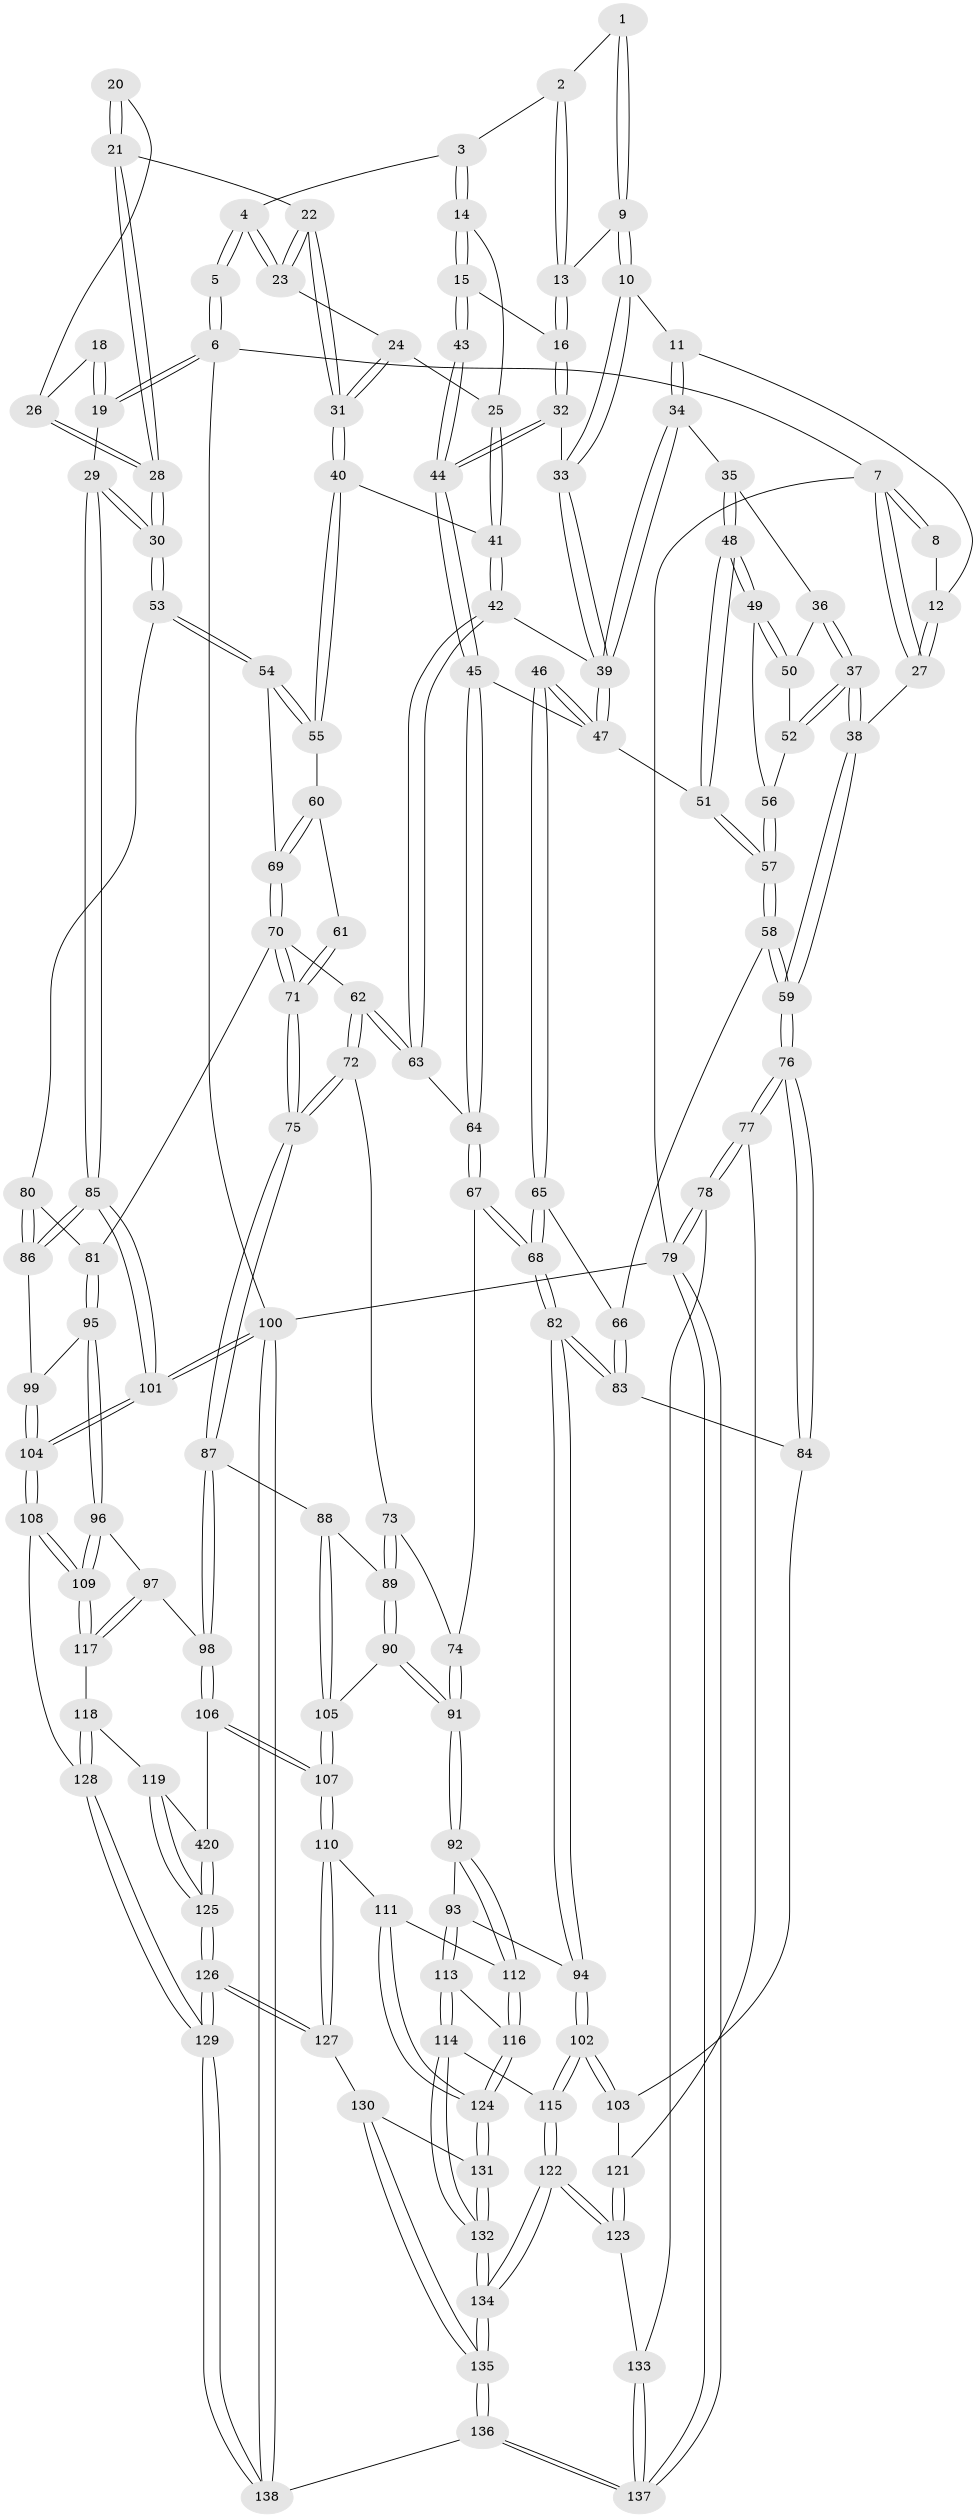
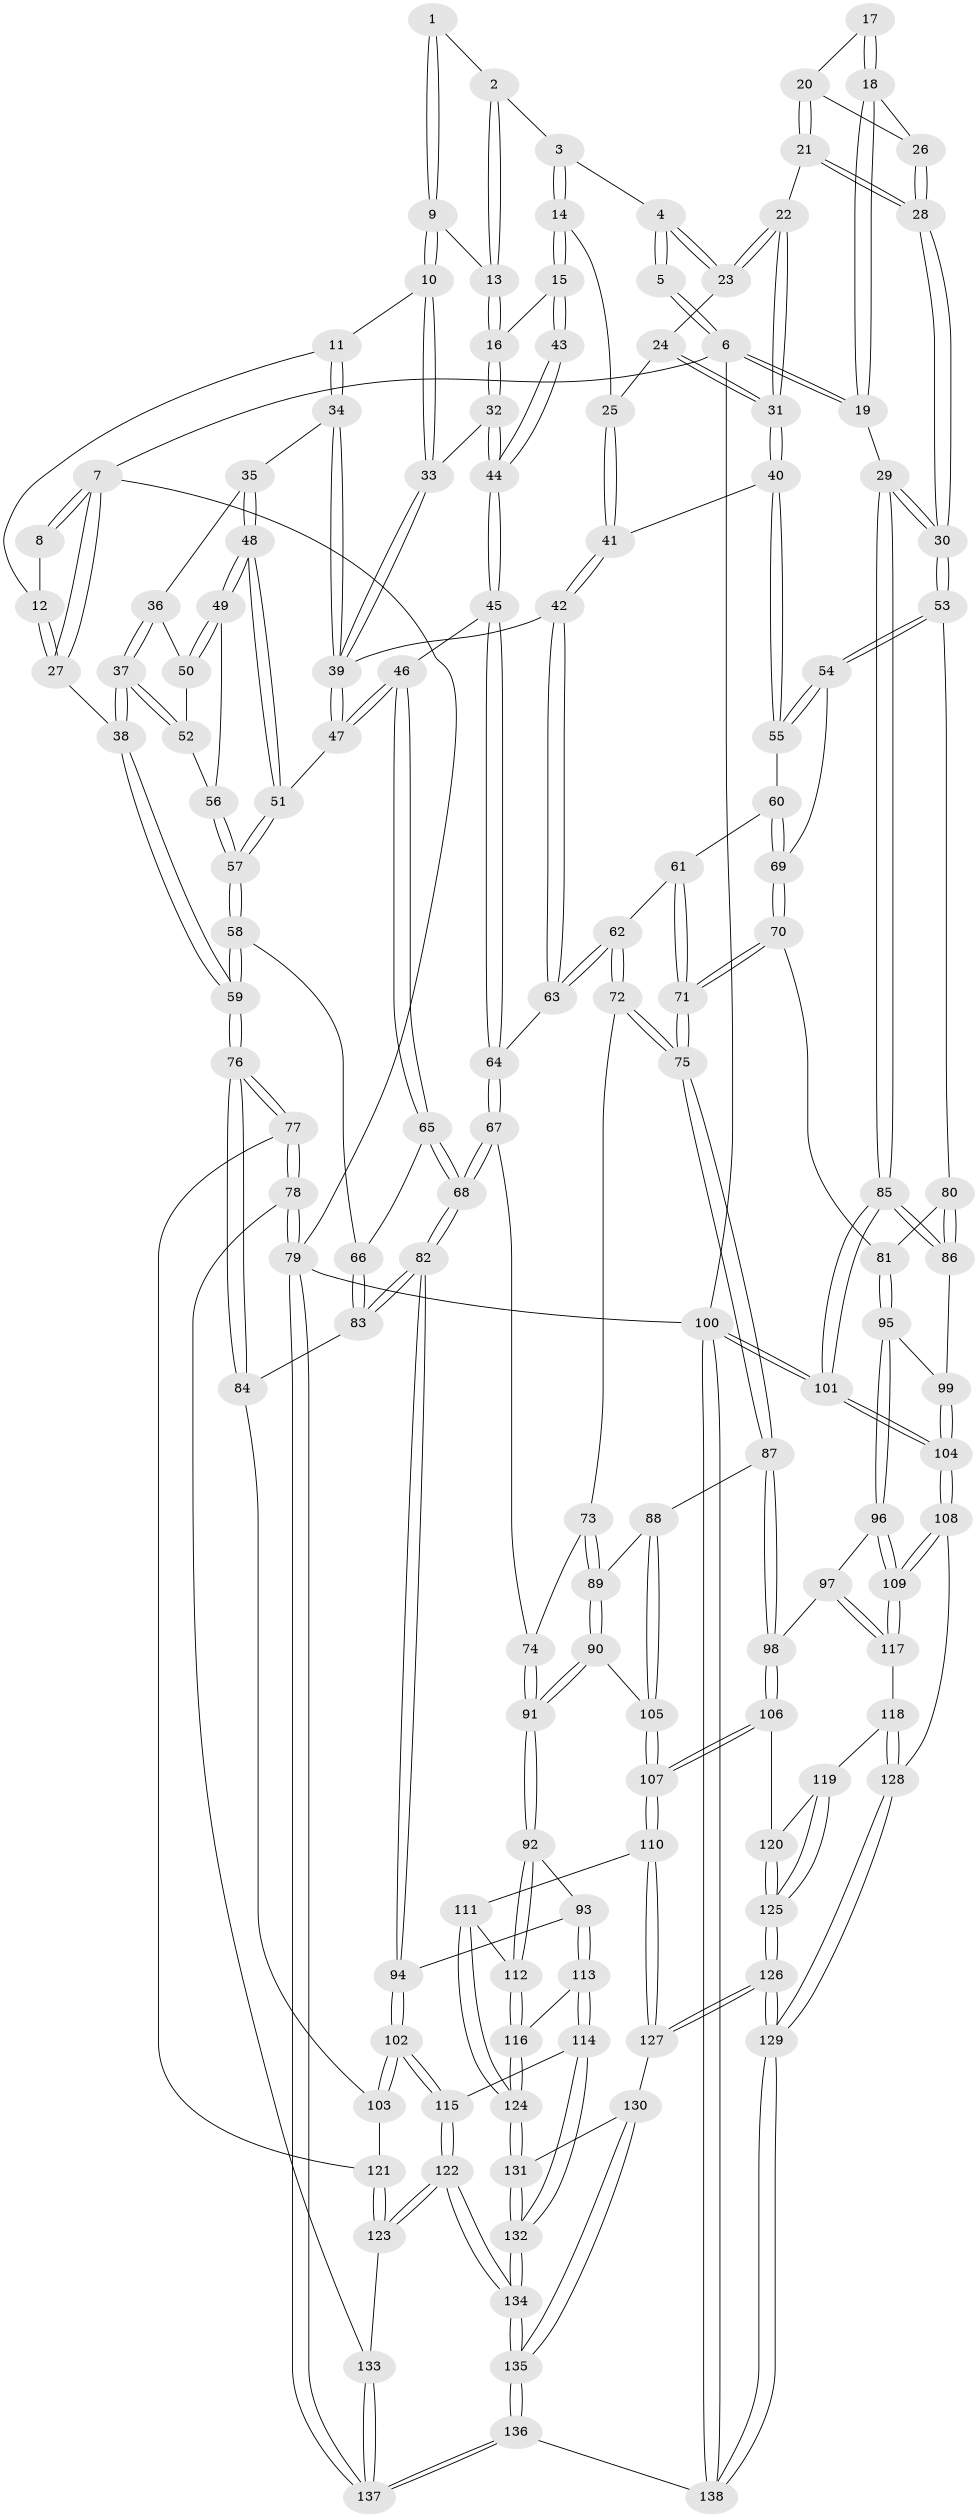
none -> (870, 20)
(540, 706) -> (459, 632)
(308, 958) -> (648, 900)
(207, 1846) -> (772, 1846)
